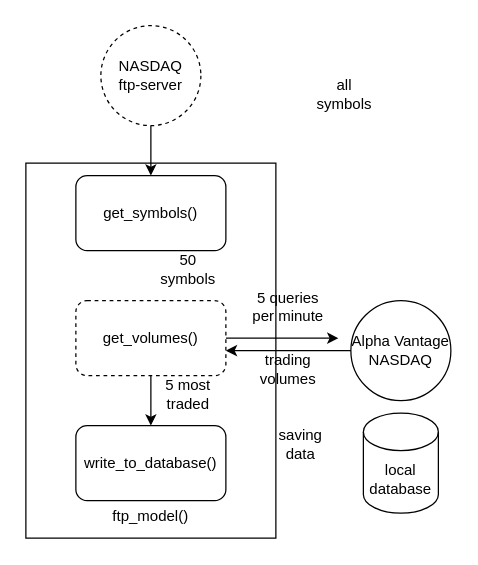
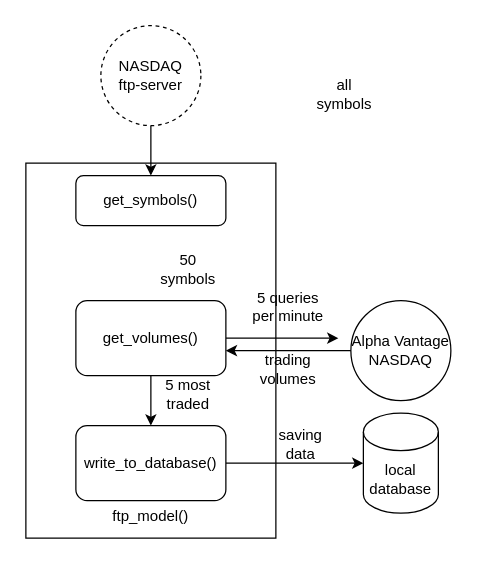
(151, 213) -> (151, 201)
(151, 338) -> (151, 338)
none -> (290, 463)
